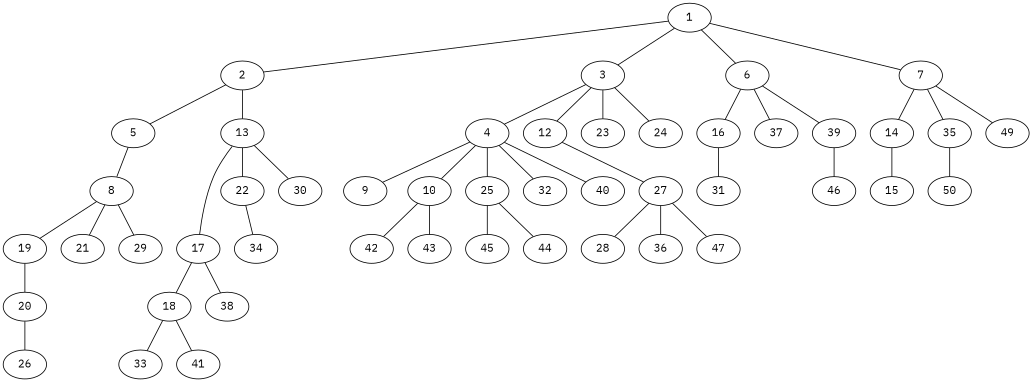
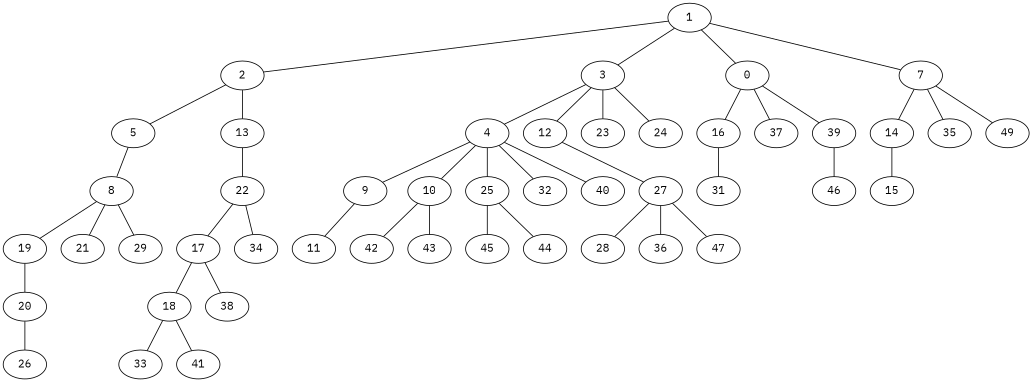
(747, 75) -> (747, 75)
(209, 188) -> (220, 220)
(300, 191) -> none
(950, 191) -> none
none -> (314, 249)
